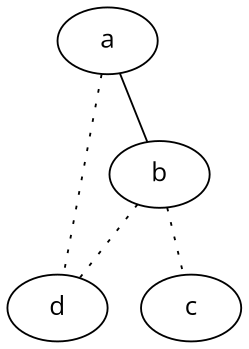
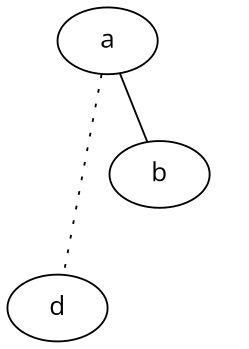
(109, 241) -> none
(191, 308) -> none
